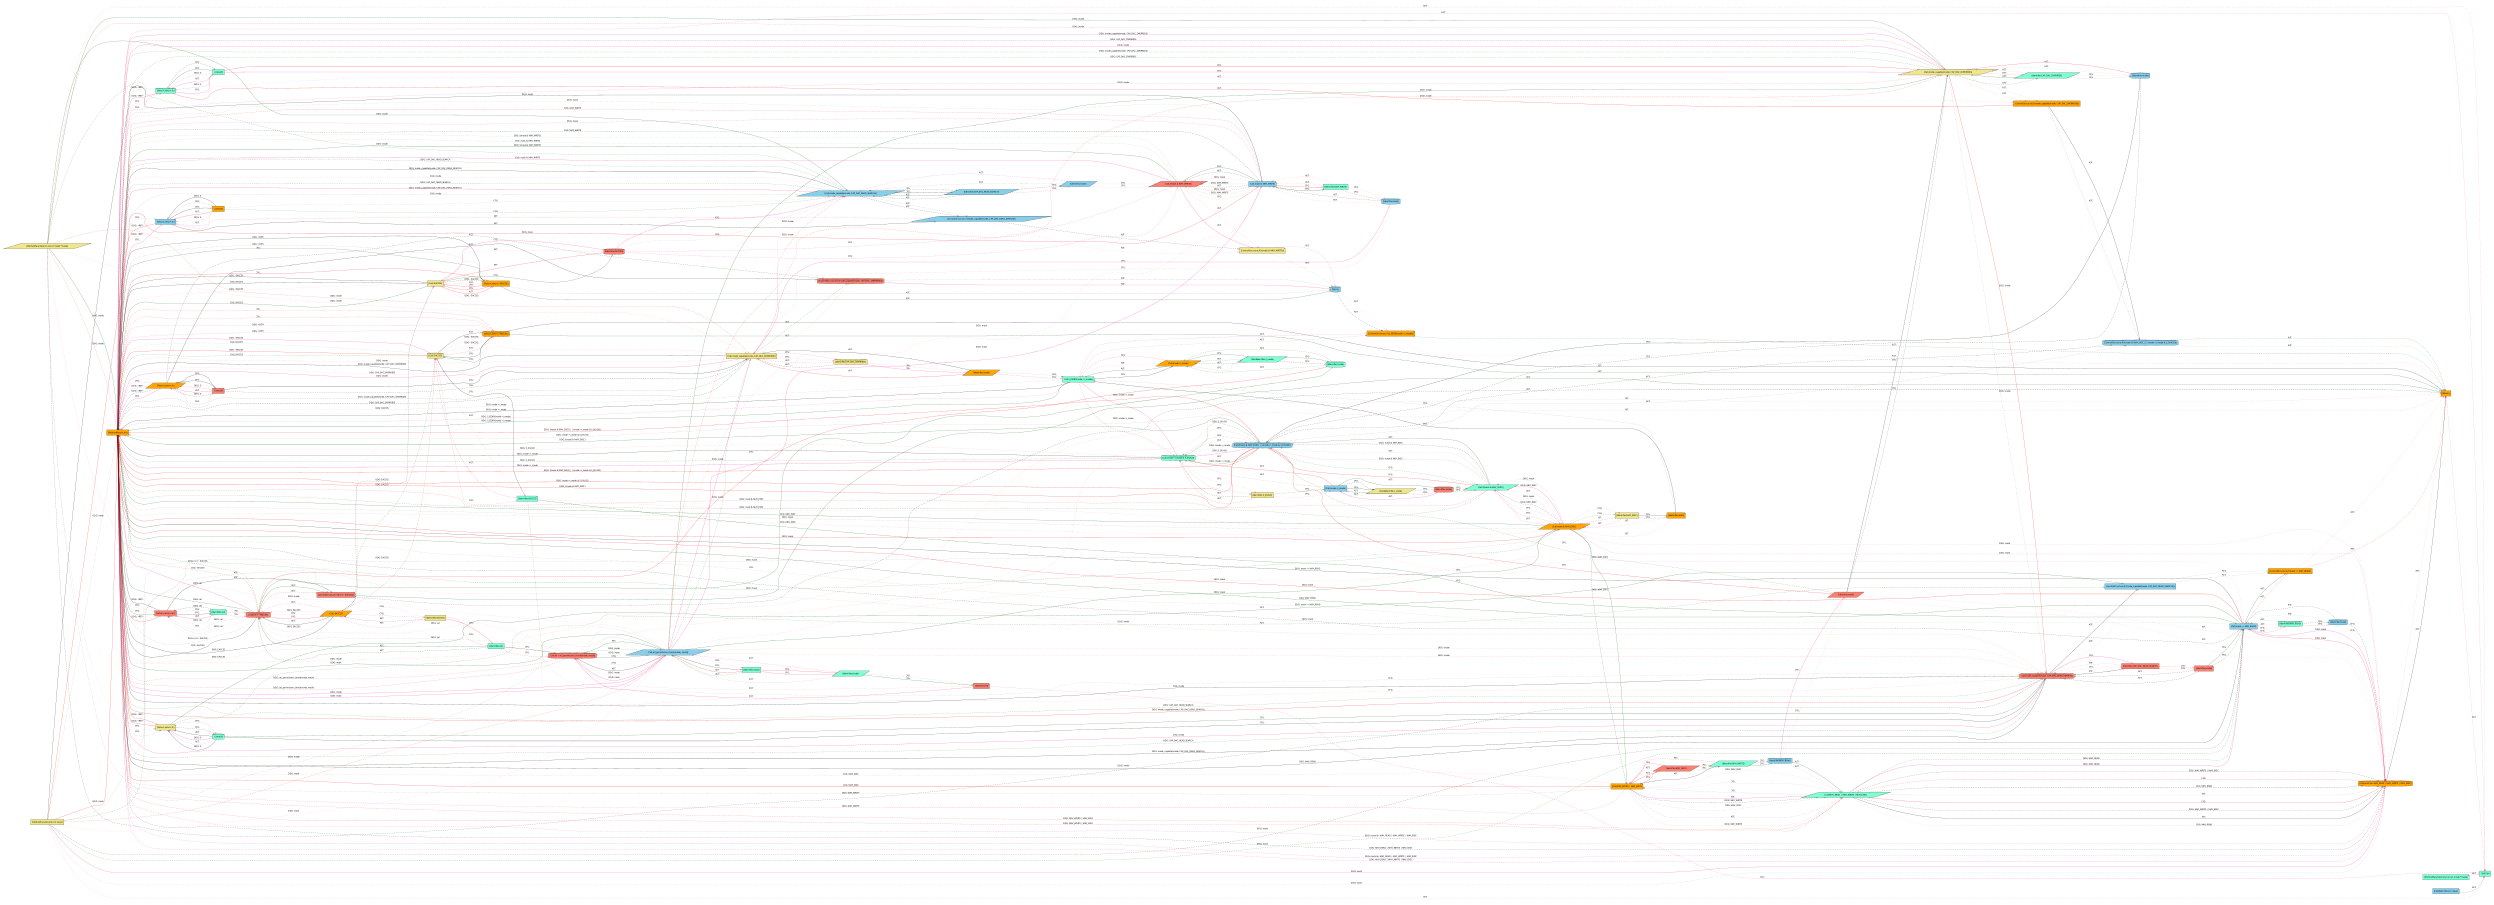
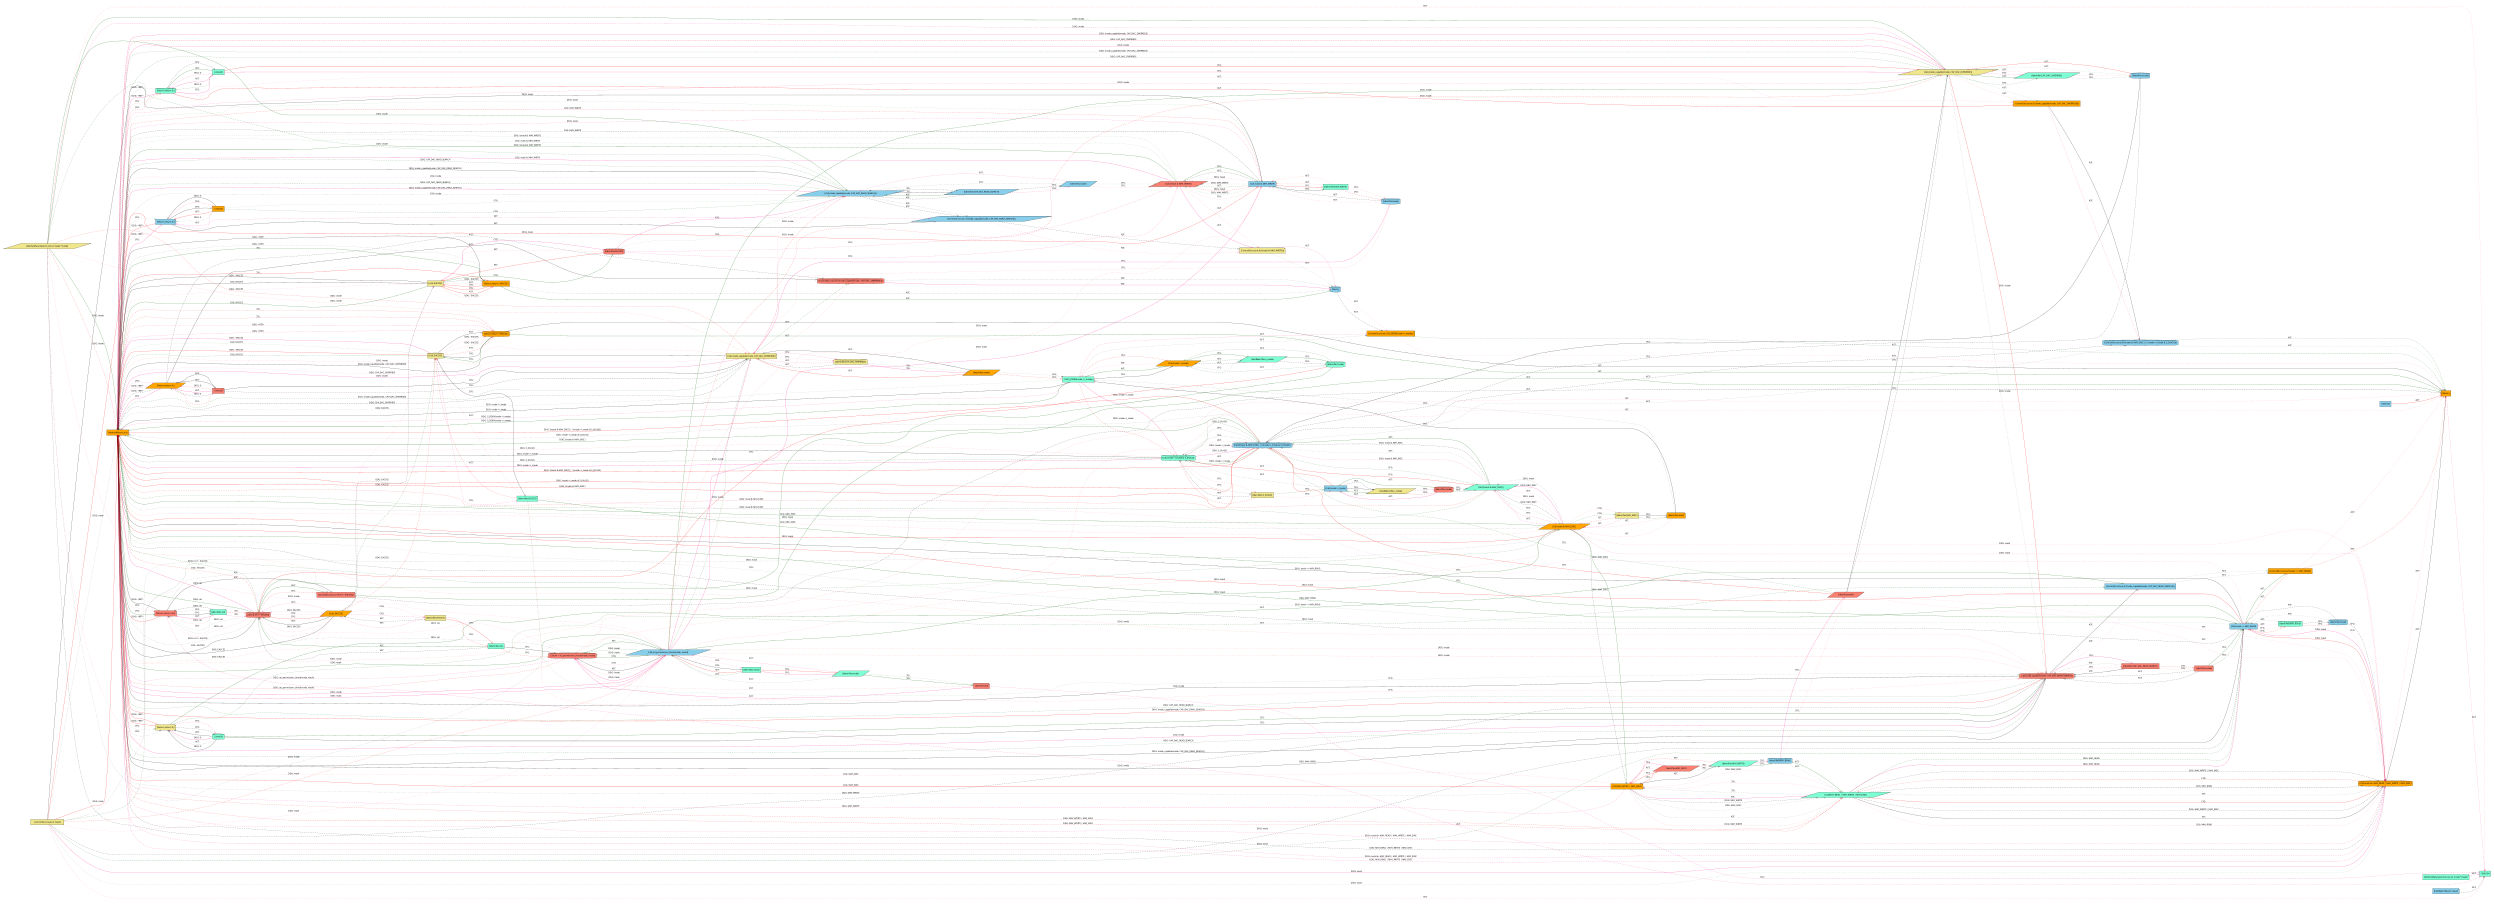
(1519, 14) -> (1313, 783)
none -> (2385, 404)
(258, 615) -> (258, 615)
(47, 822) -> (47, 822)
